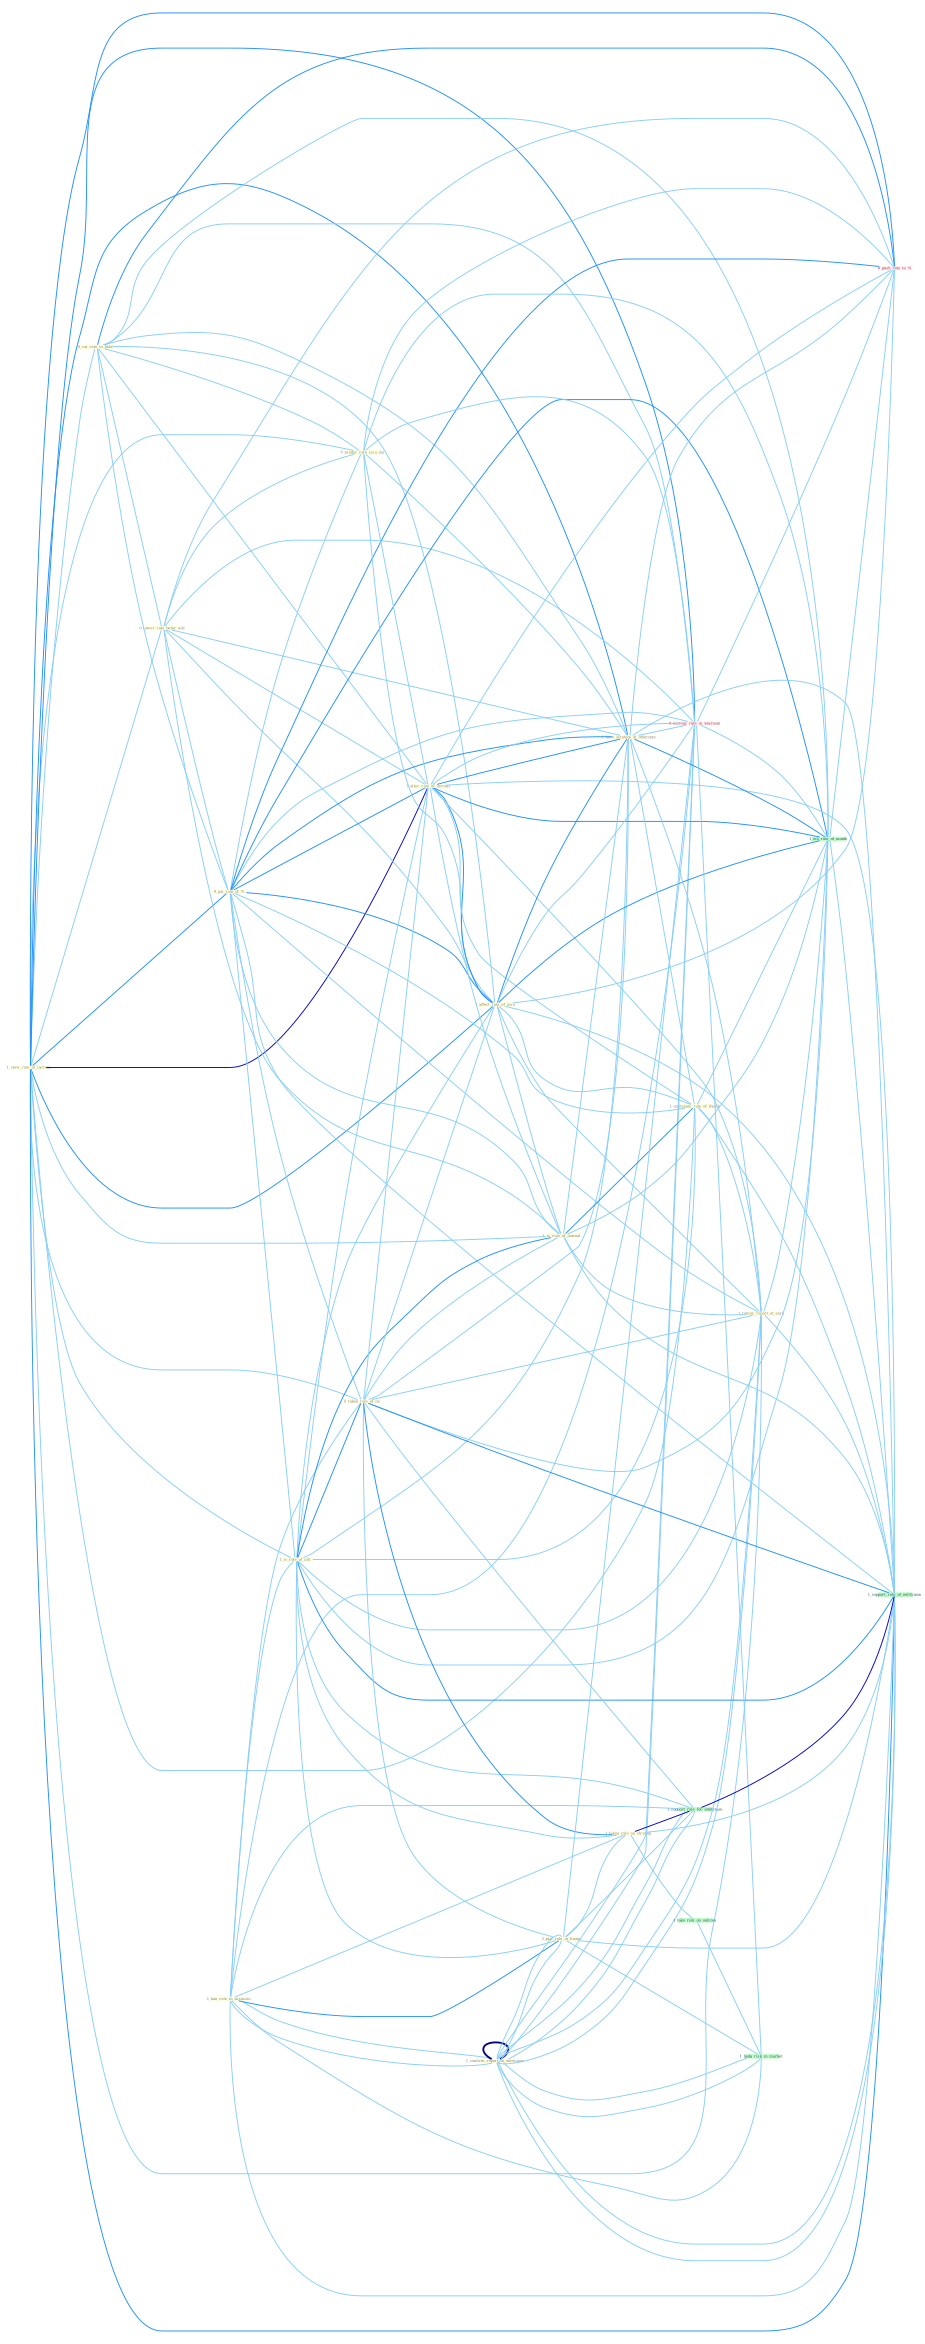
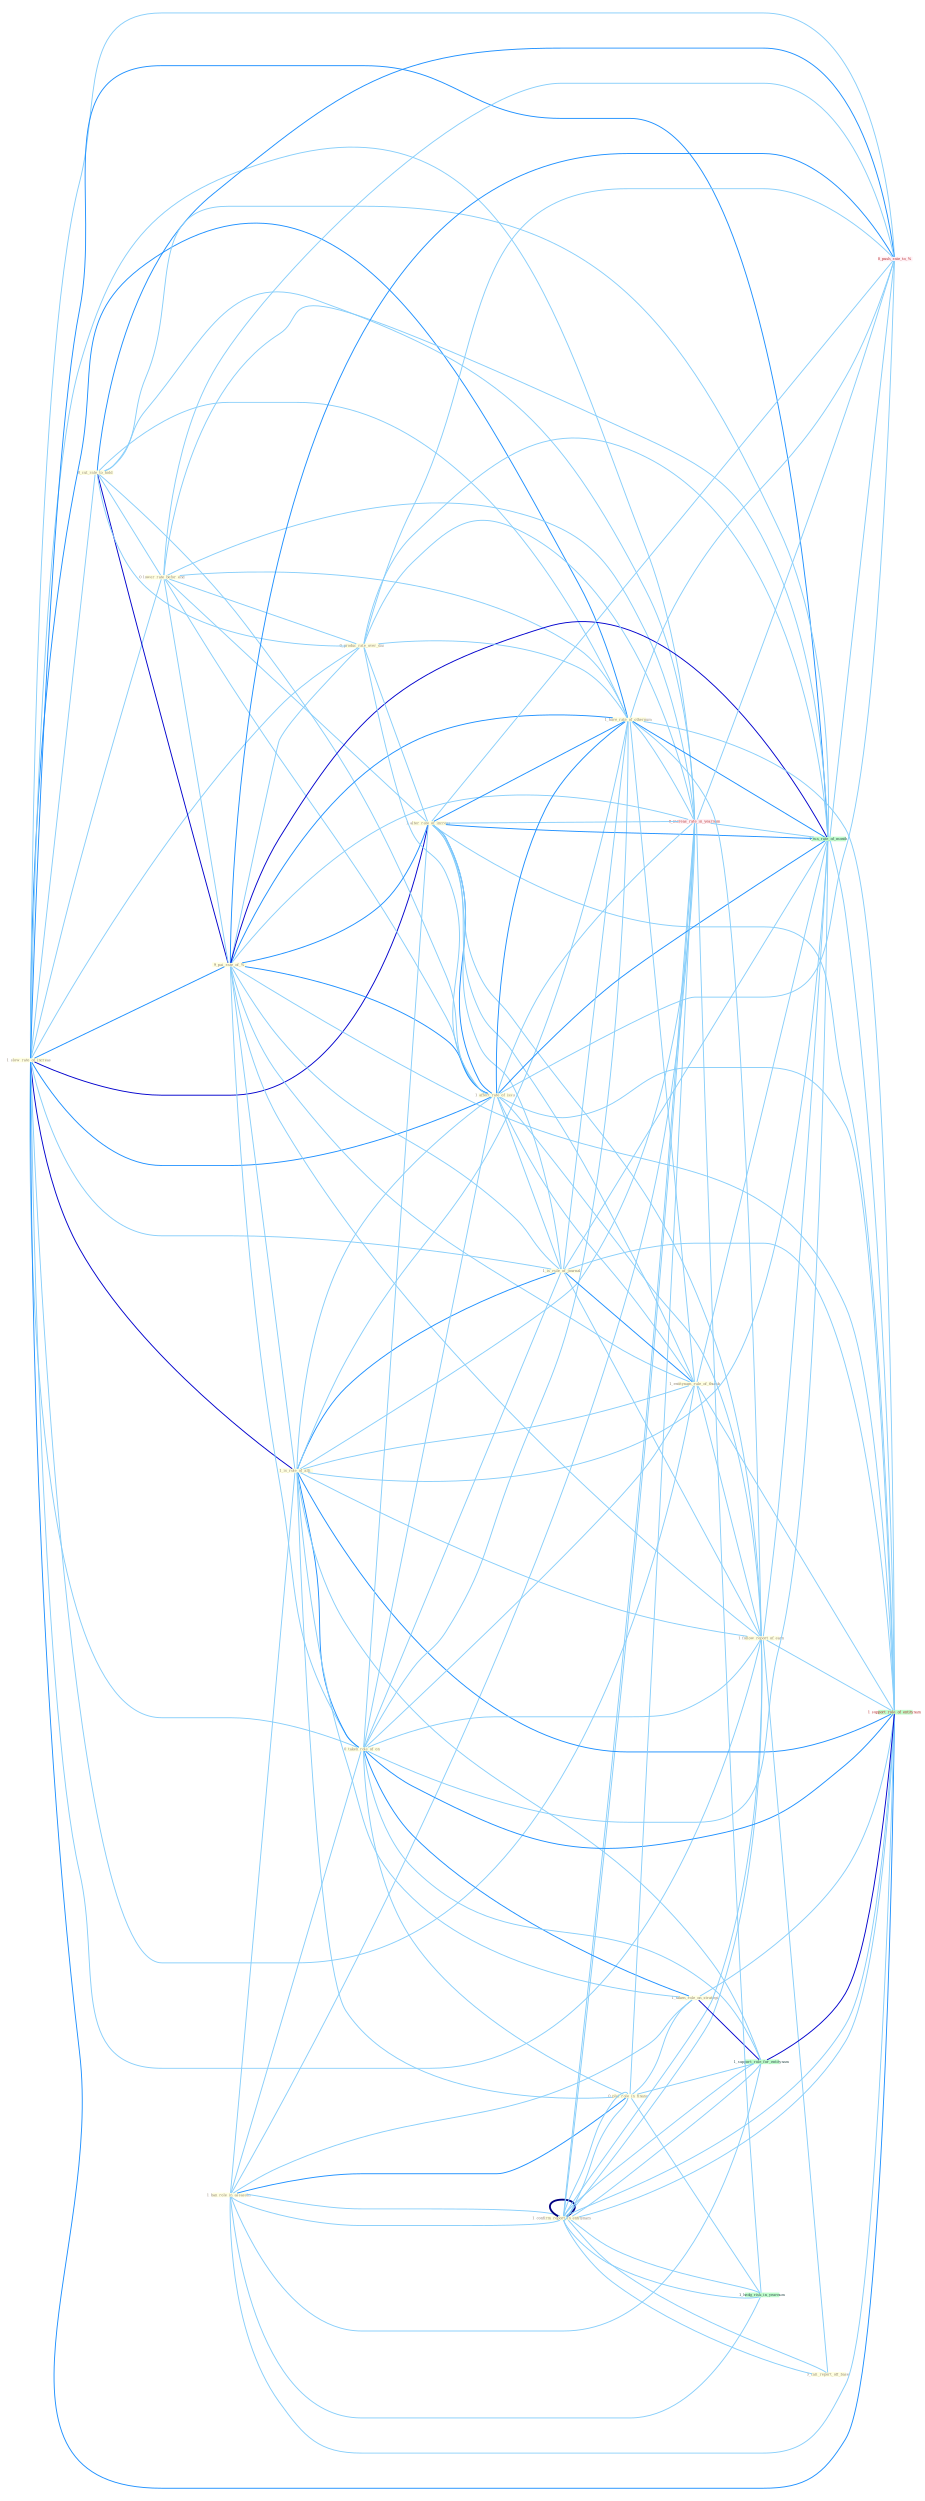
(127, 54) -> (222, 179)
none -> (267, 66)
(98, 67) -> (97, 67)
(547, 408) -> (474, 653)
(363, 452) -> (363, 646)
(263, 566) -> none
(143, 624) -> (162, 719)
(629, 737) -> (629, 720)
(233, 979) -> (548, 394)
(350, 1171) -> (604, 1237)
(72, 1364) -> (111, 1296)
none -> (534, 1586)
(895, 1595) -> (895, 1712)
(827, 1874) -> none
(696, 1920) -> none
(762, 2056) -> (762, 2295)
none -> (829, 2374)
